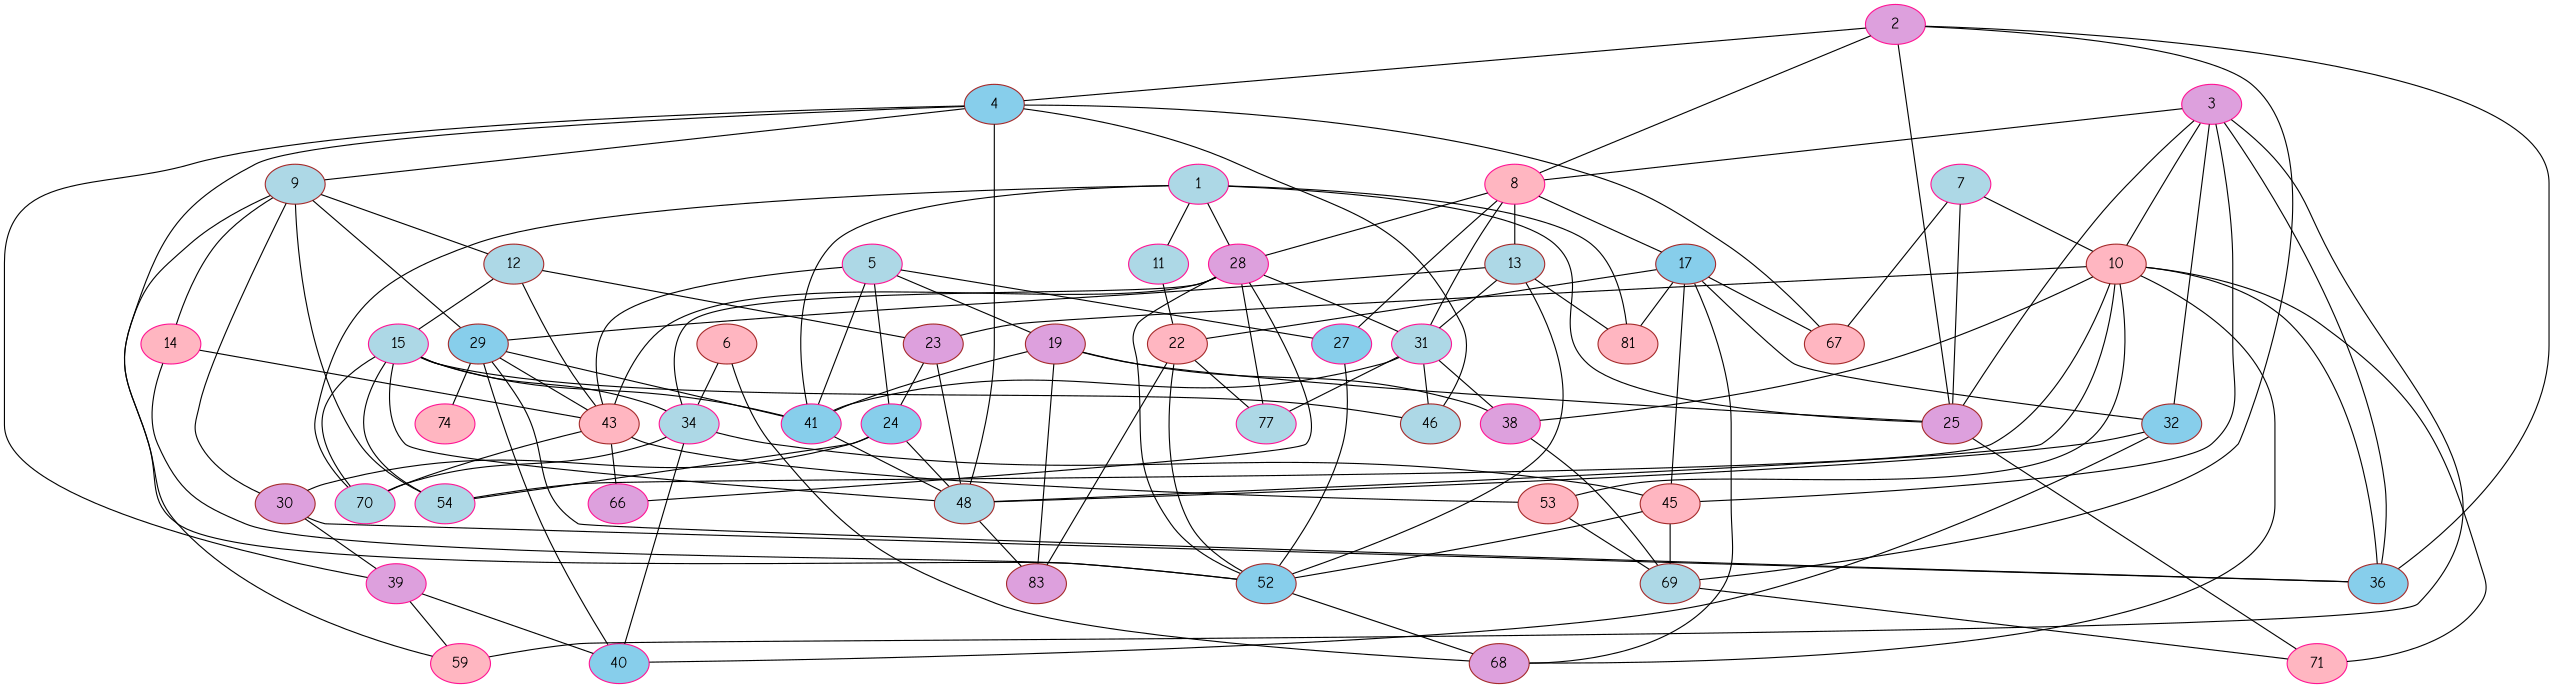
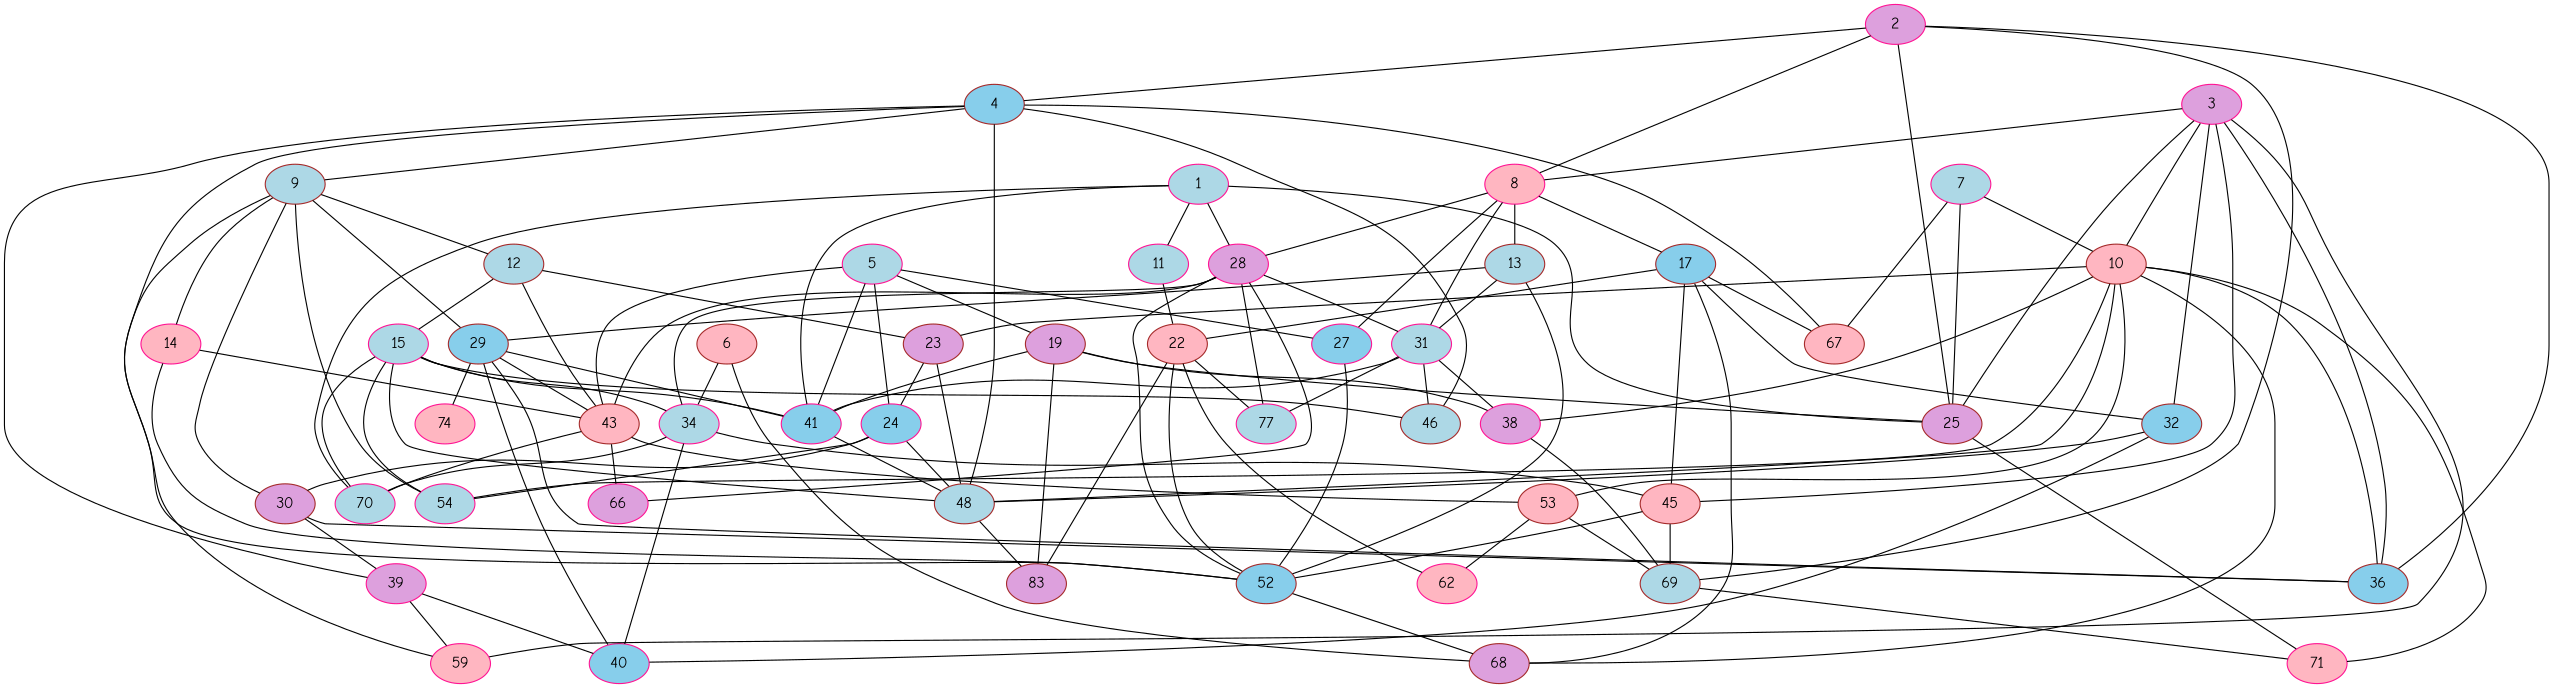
(1628, 344) -> none
none -> (1447, 584)
